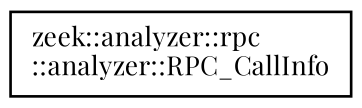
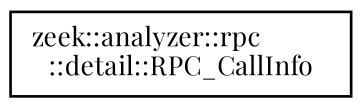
(181, 54) -> (181, 54)
